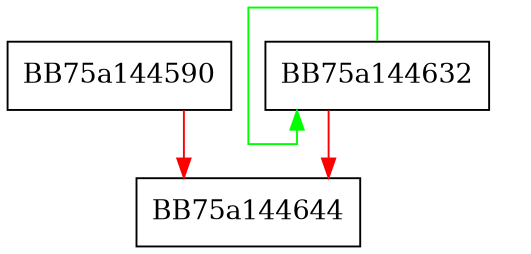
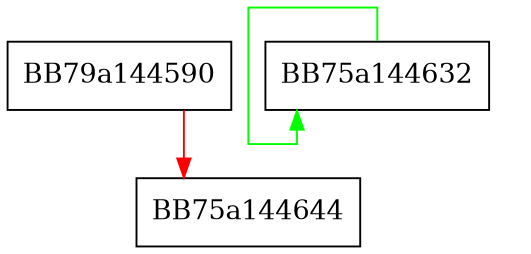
(119, 76) -> (119, 76)
(329, 134) -> none
